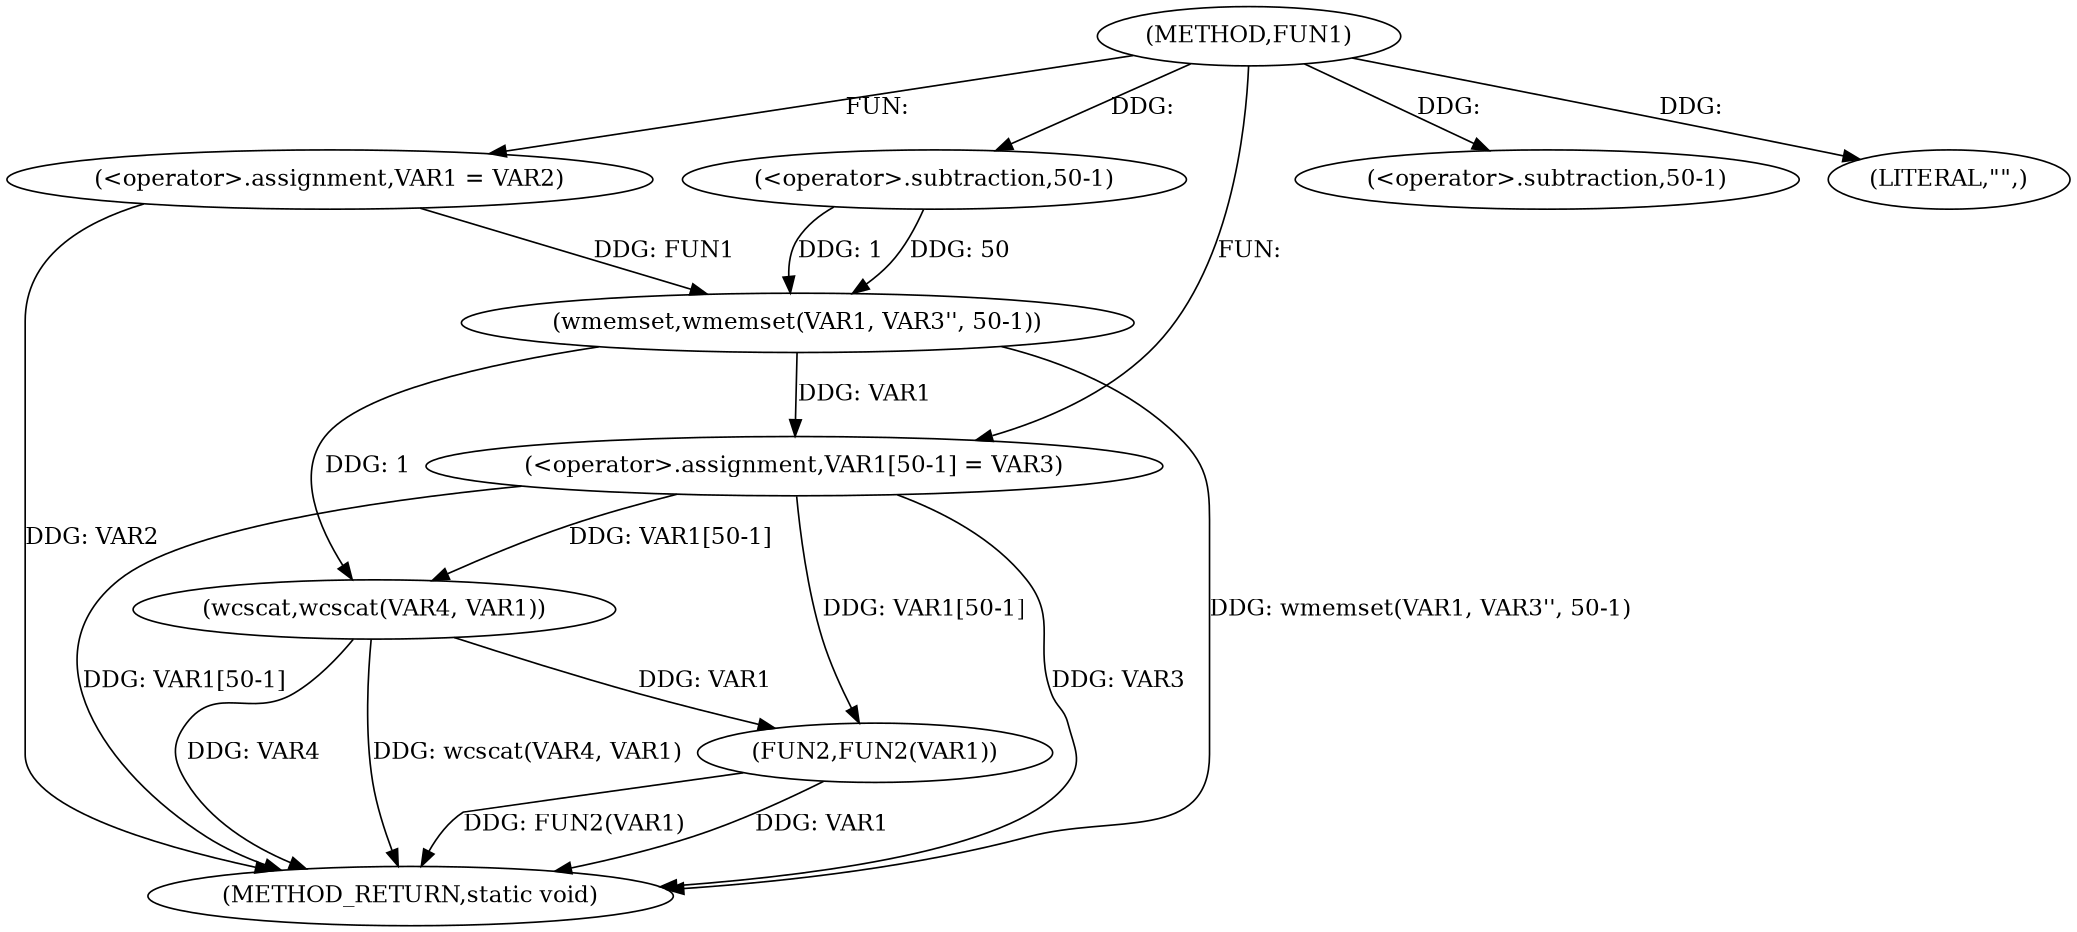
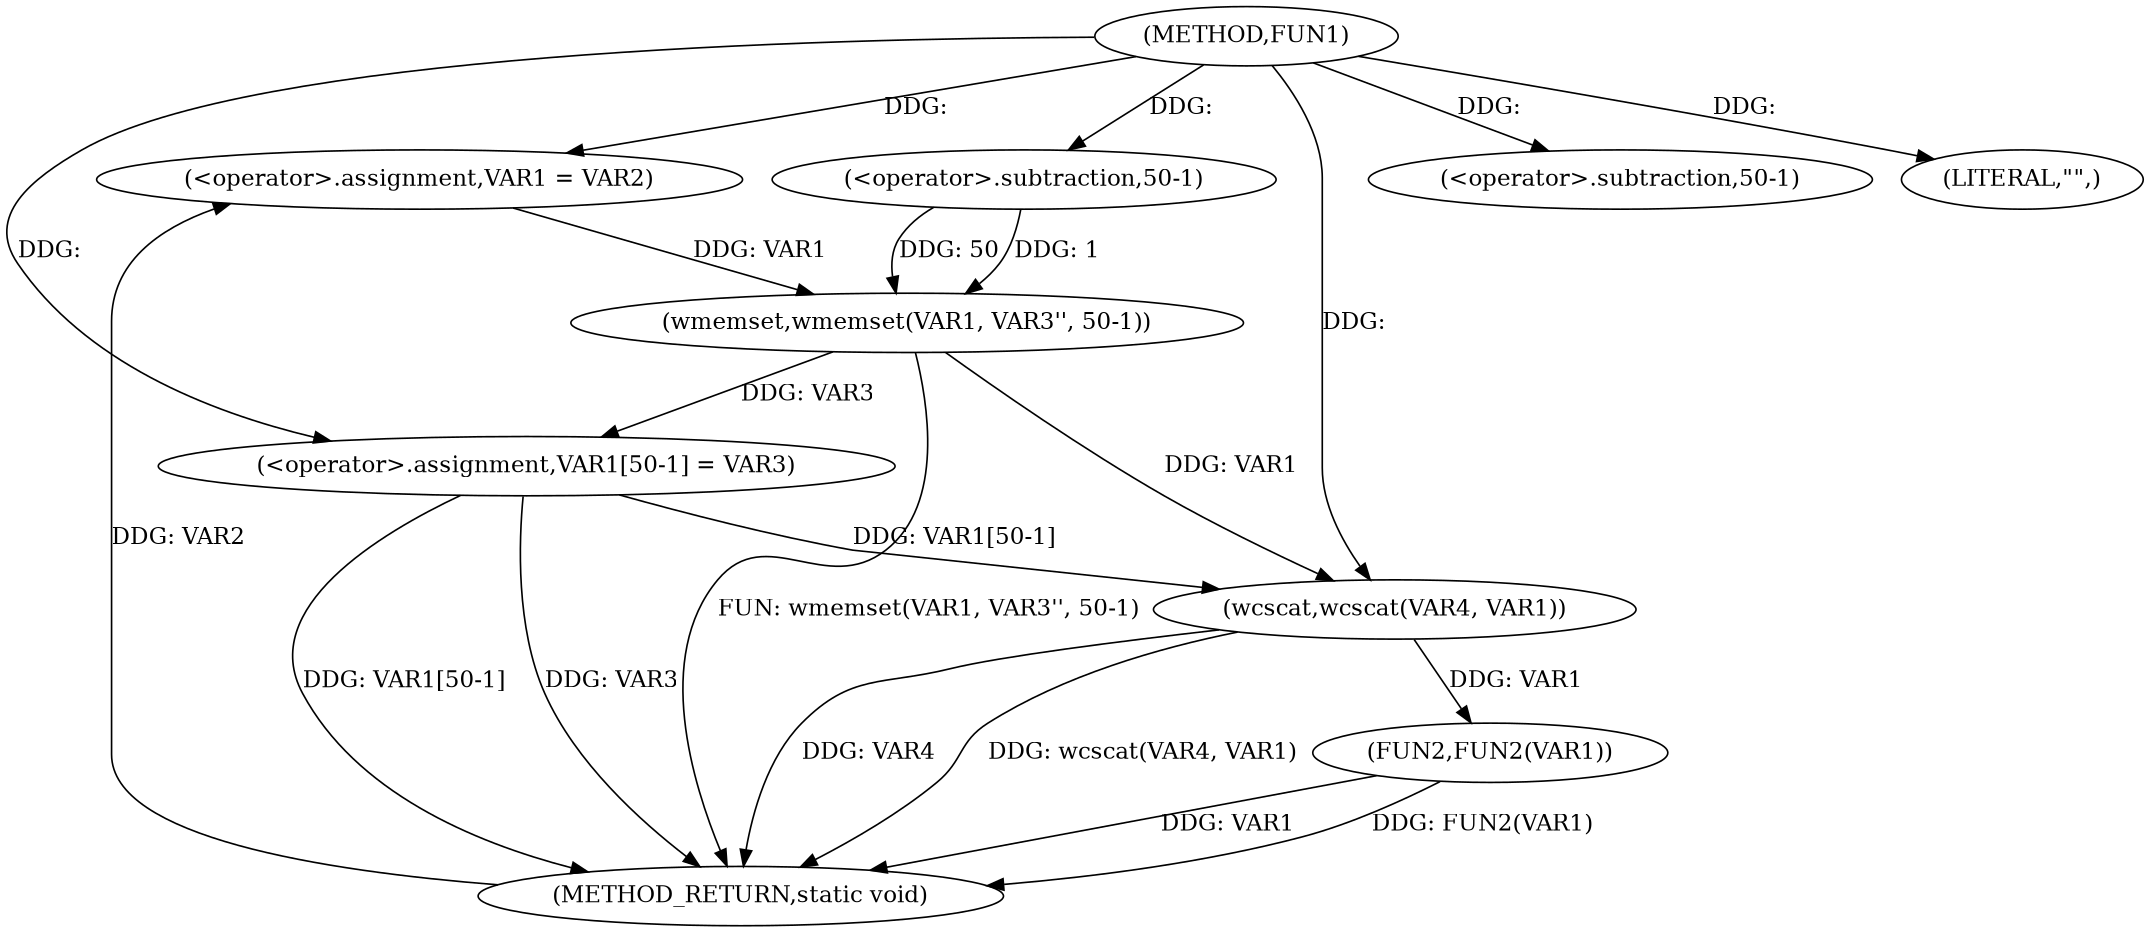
(881, 108) -> (920, 108)
(664, 251) -> (761, 251)
(1253, 251) -> (53, 251)
none -> (1322, 314)
(865, 395) -> (808, 395)
(368, 466) -> (1232, 466)
(25, 582) -> (112, 670)
(813, 605) -> none
(1420, 609) -> (929, 609)
